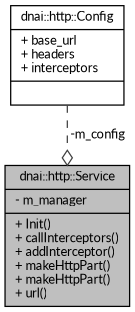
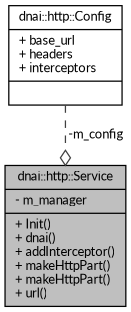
(67, 238) -> (36, 238)
